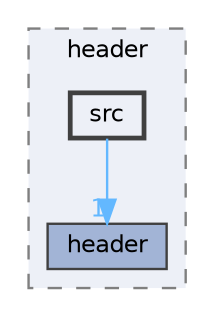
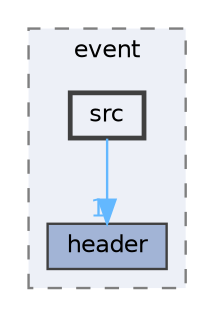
(107, 51) -> (107, 51)
